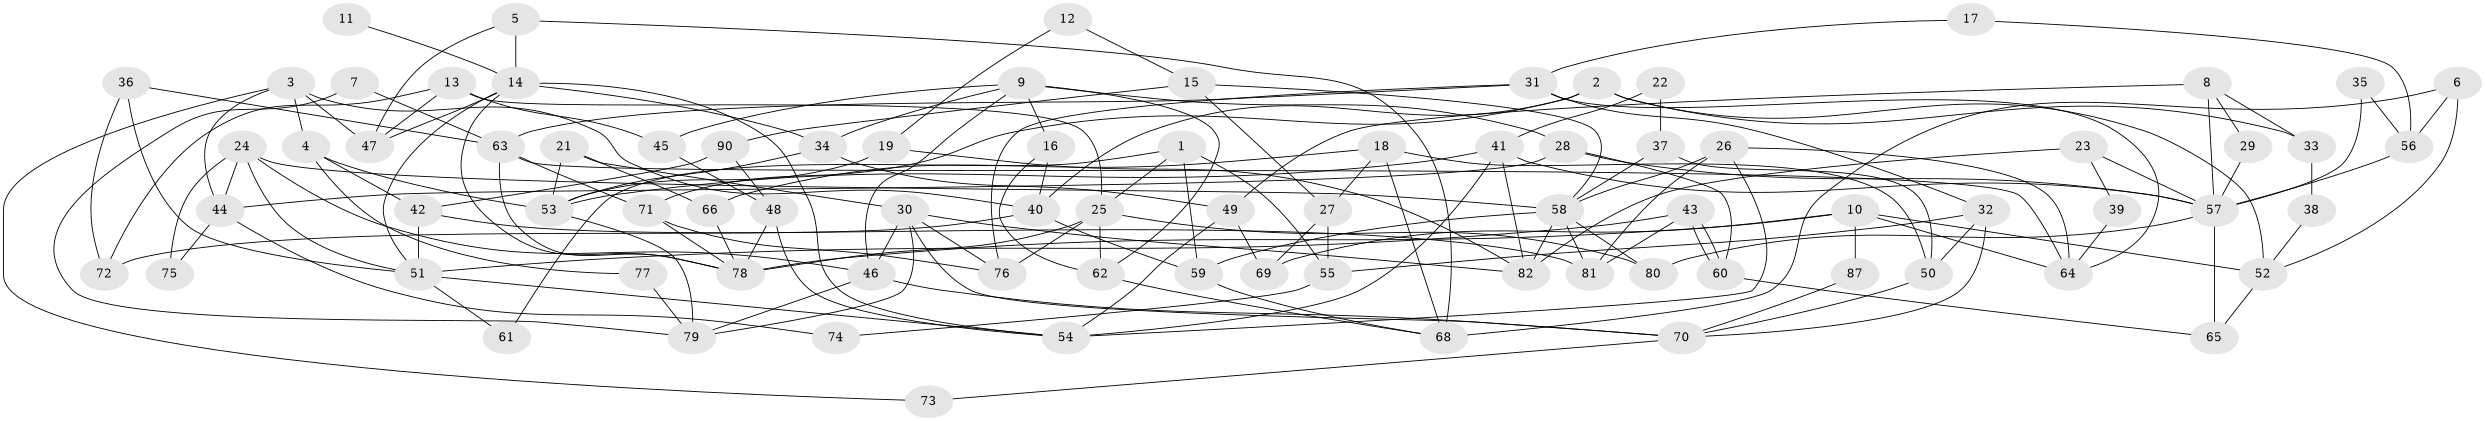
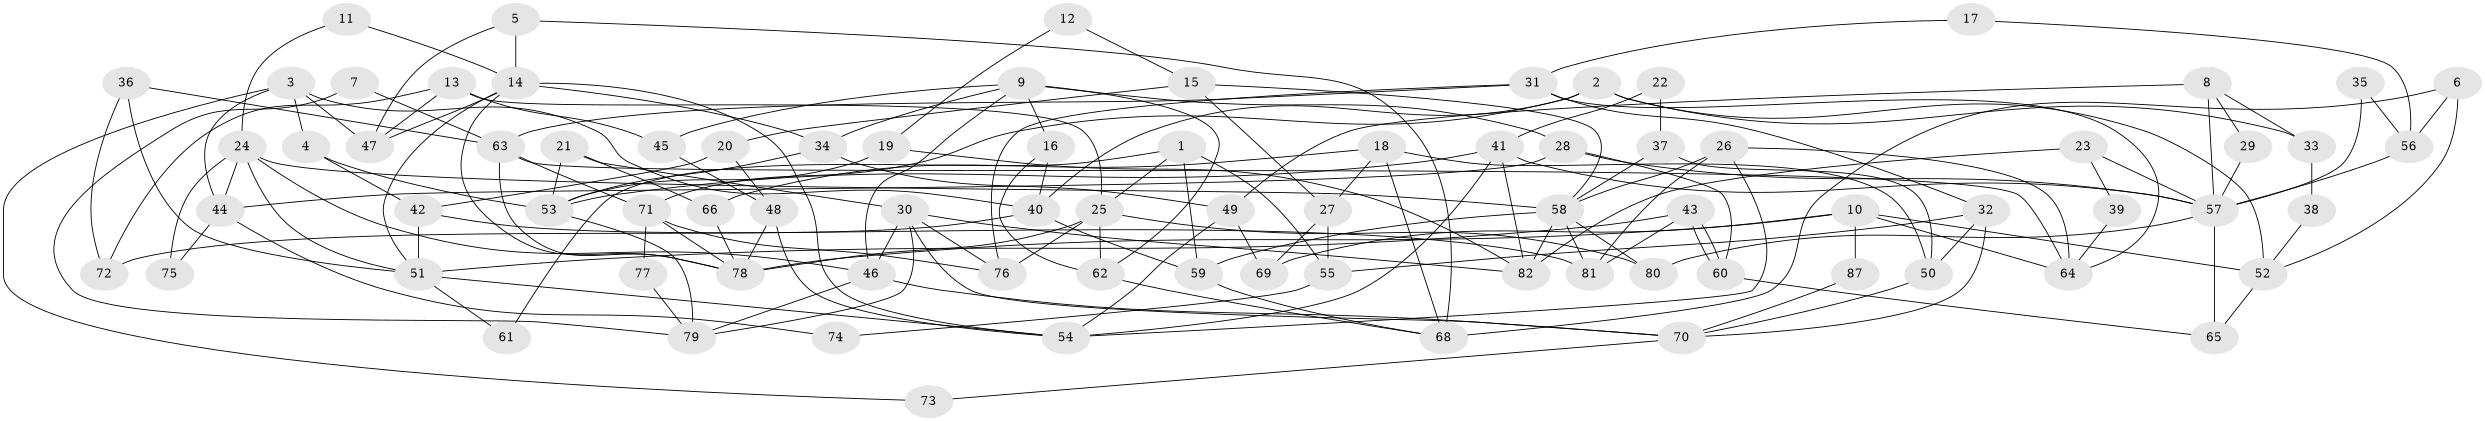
none -> (263, 63)
(725, 147) -> (725, 147)
(453, 252) -> (645, 246)
